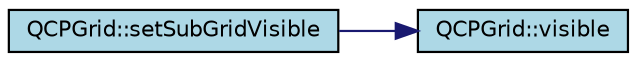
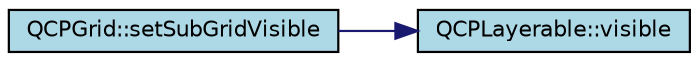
(523, 31) -> (554, 31)
